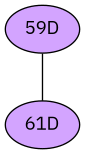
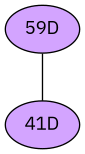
(42, 125) -> (42, 125)
